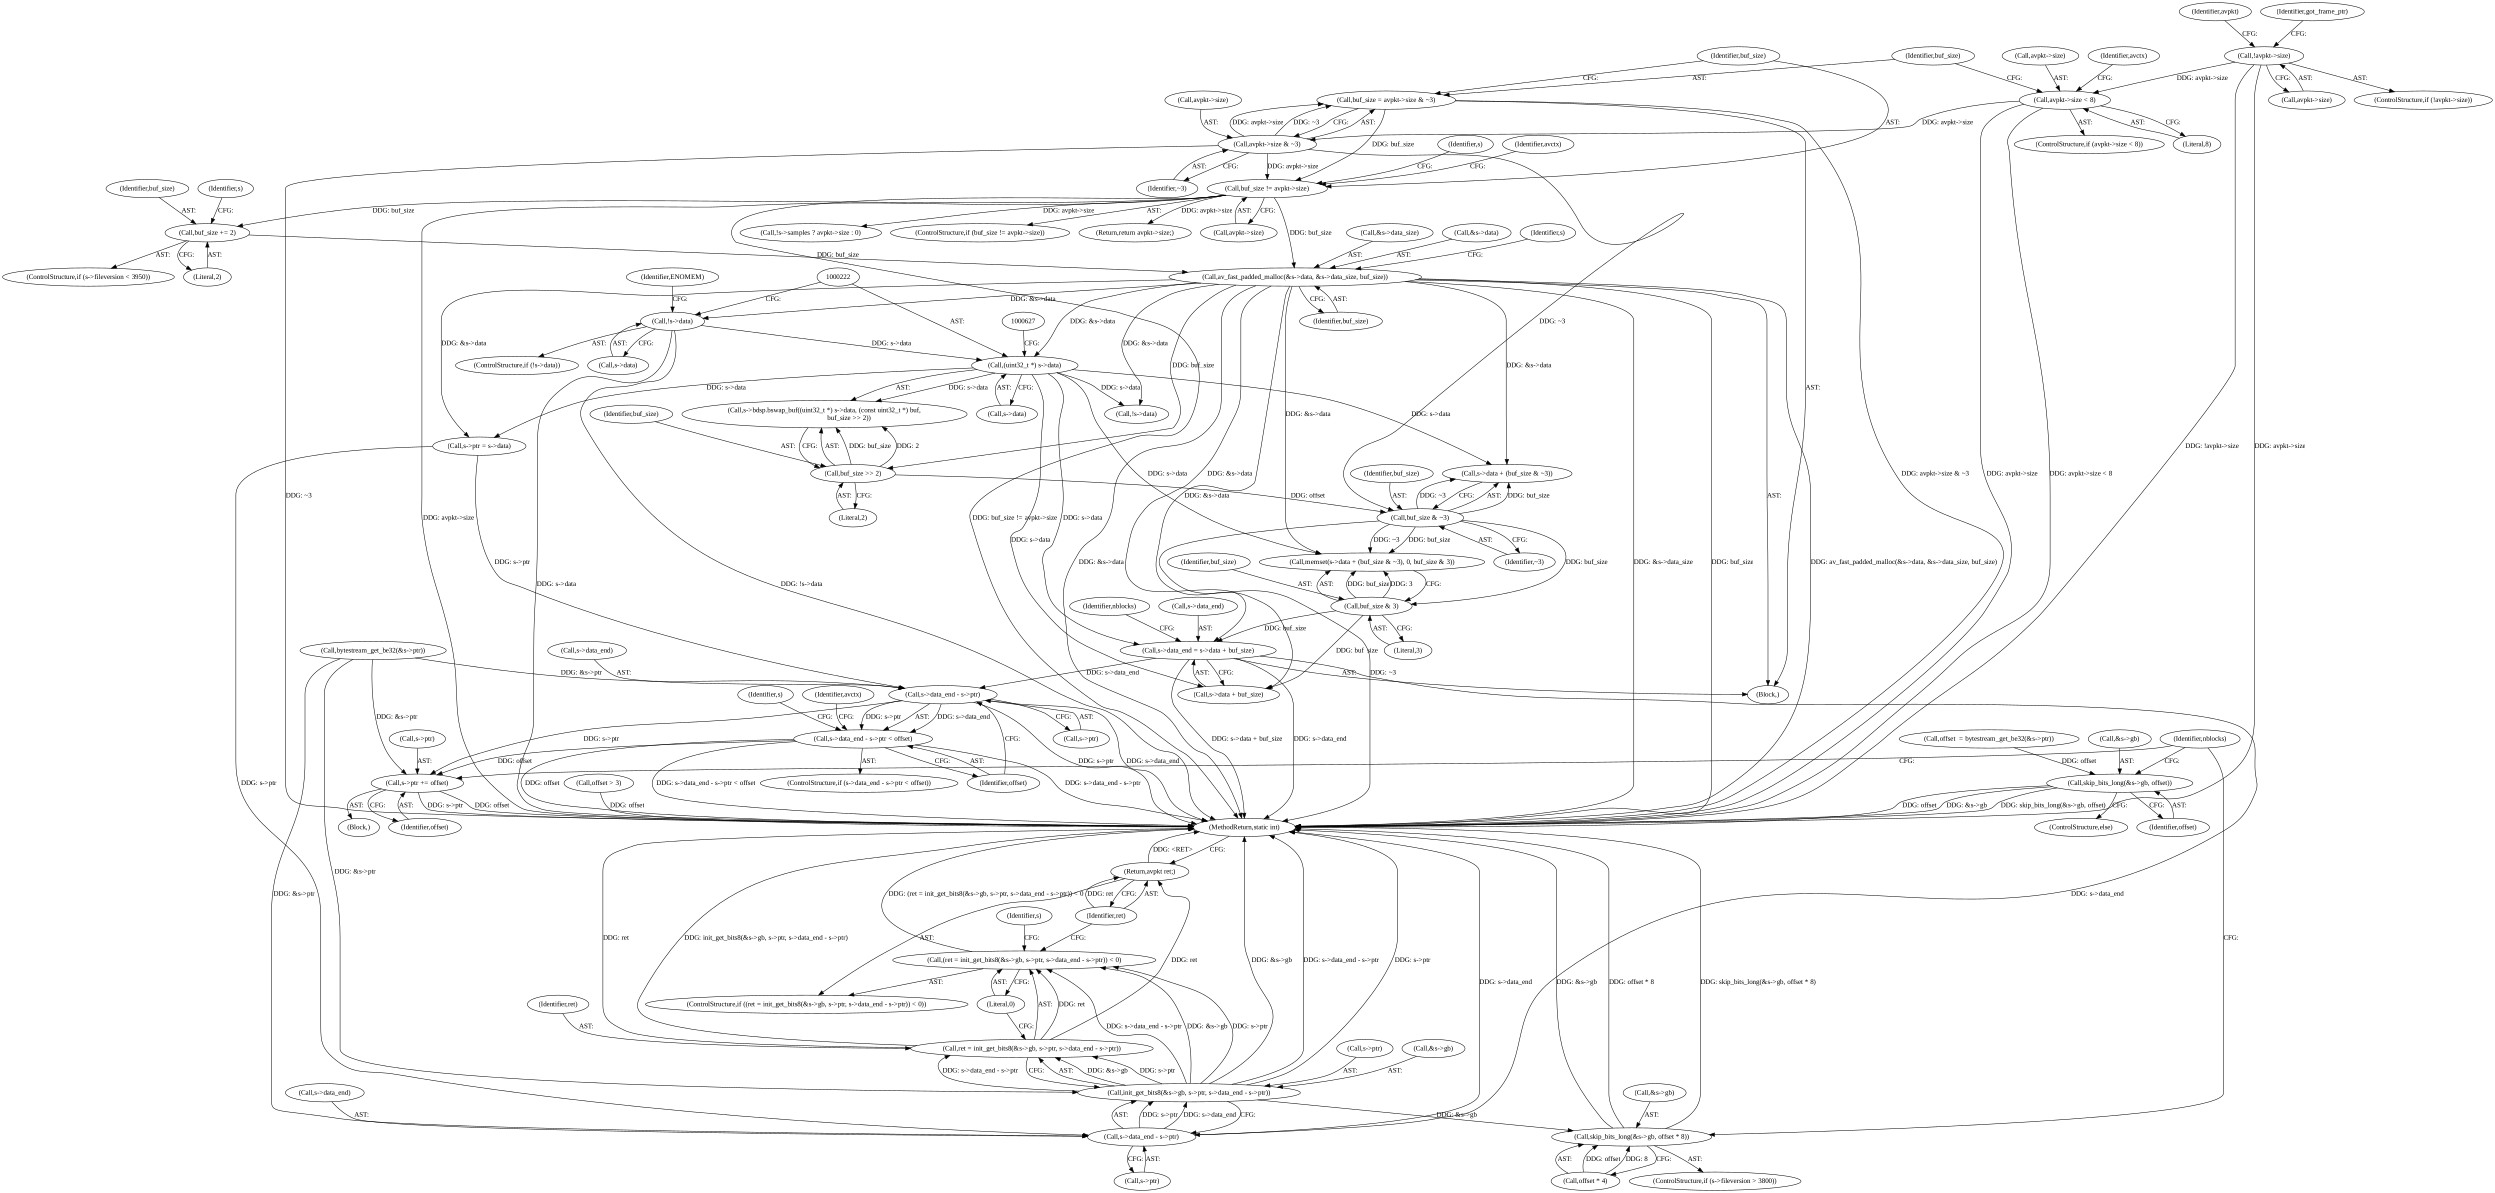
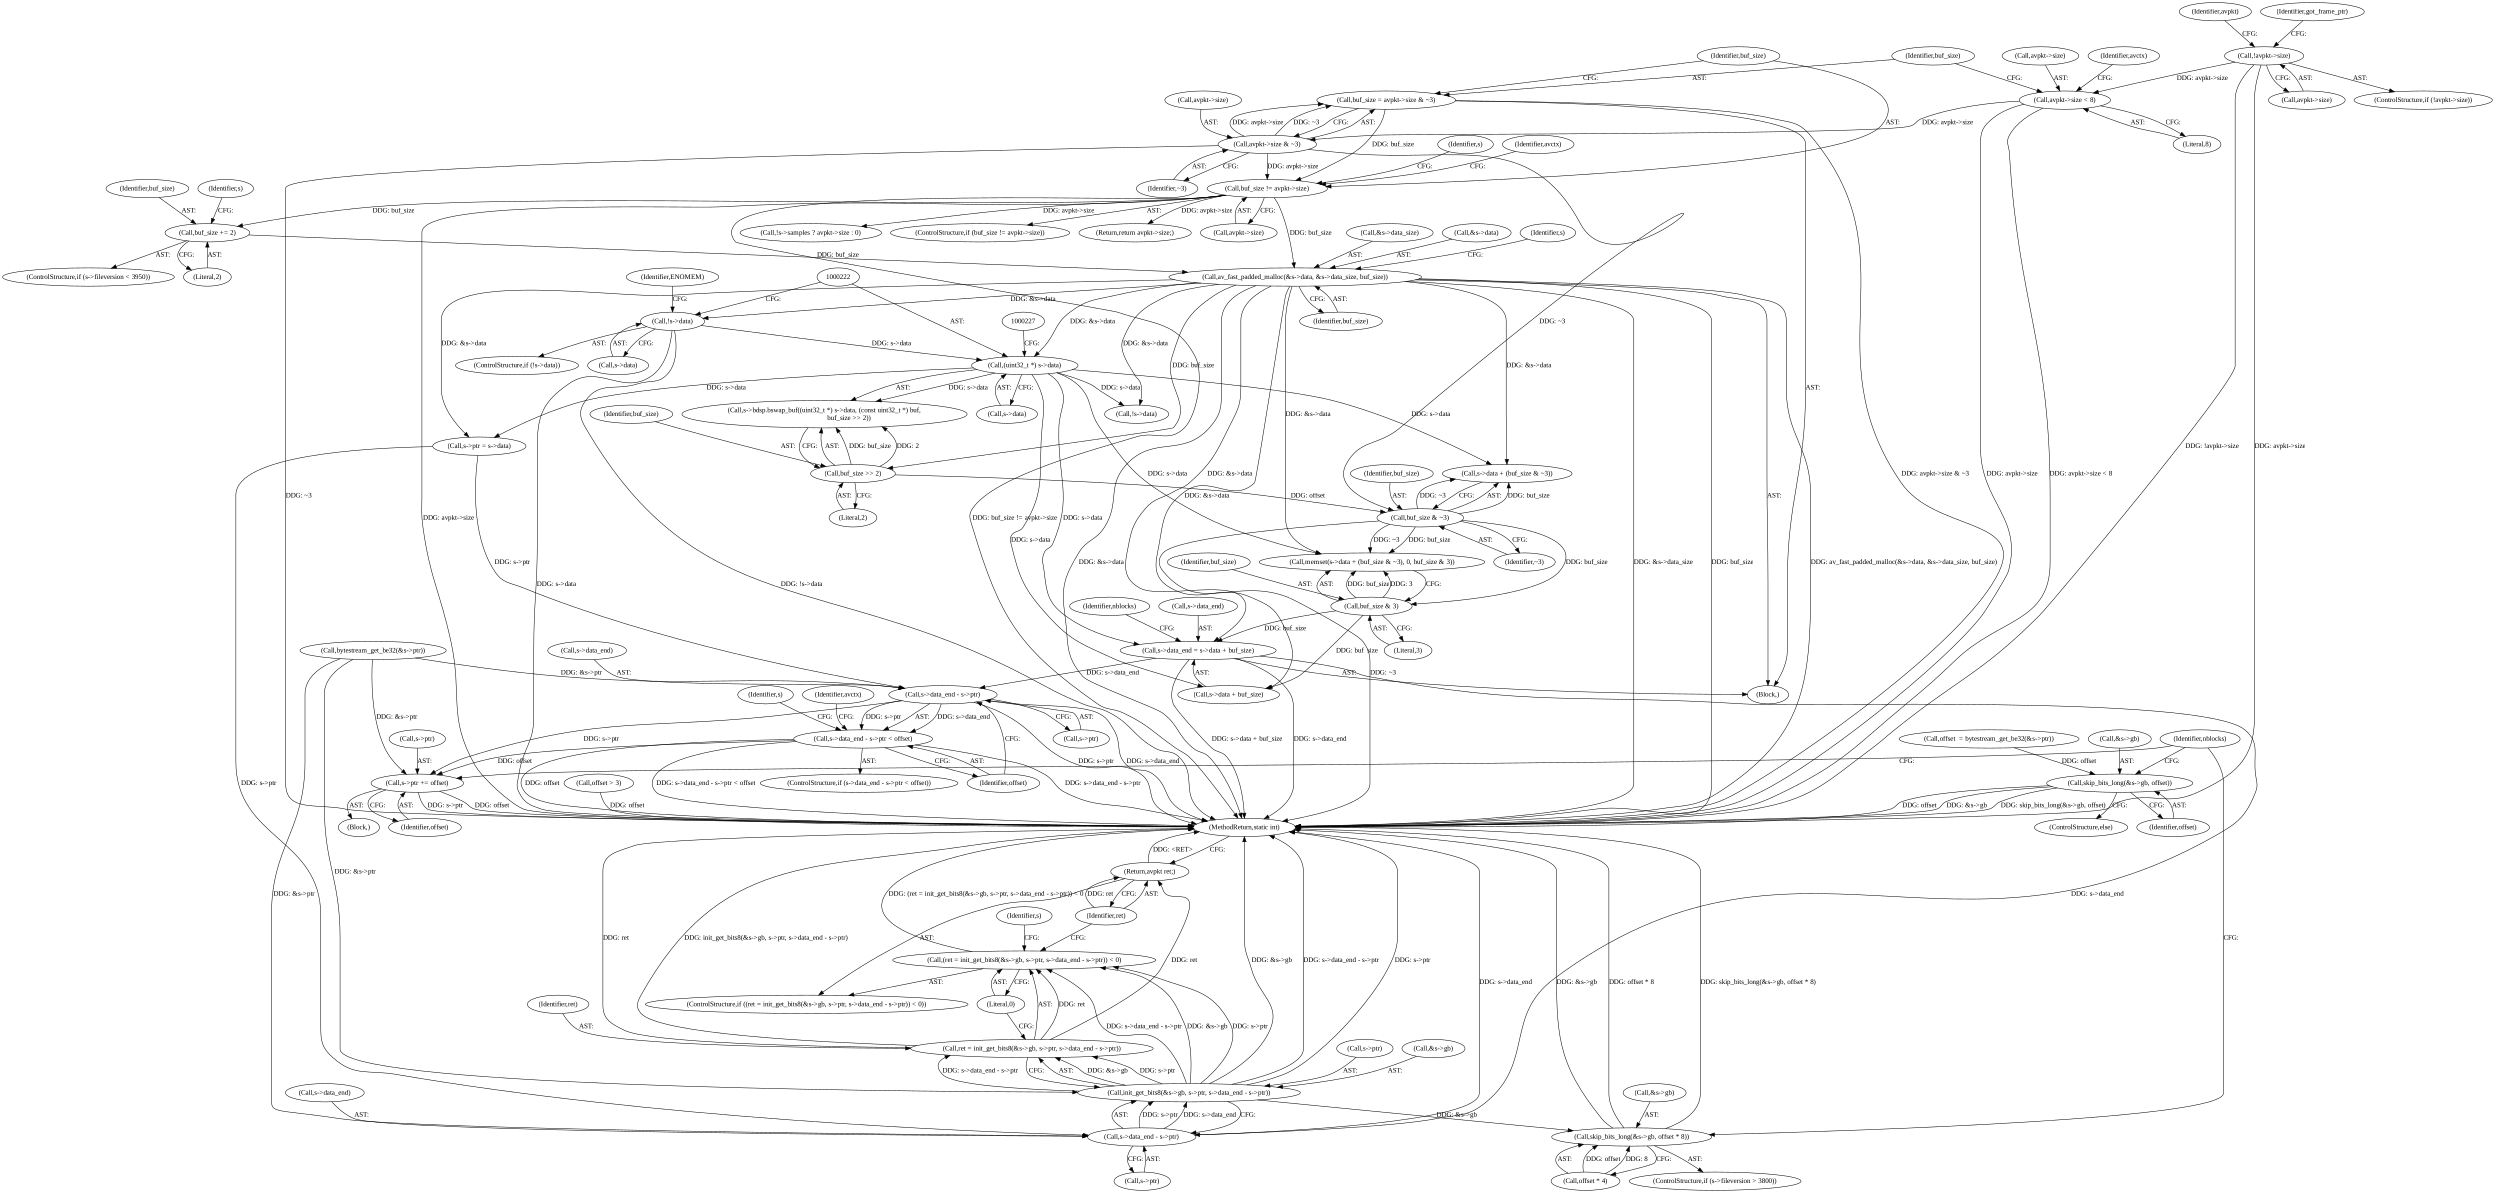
(2089, 144) -> none
(1023, 321) -> (1023, 321)
(1215, 670) -> none
